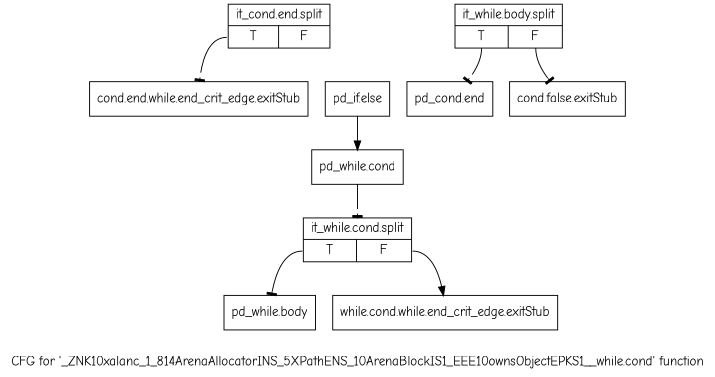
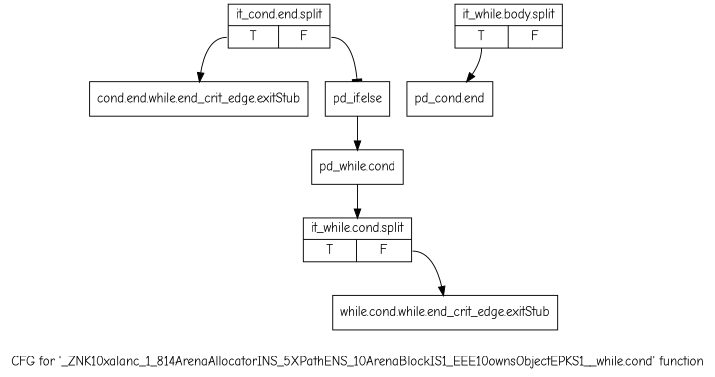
(208, 50) -> (208, 50)
none -> (351, 52)
(479, 62) -> (479, 62)
(567, 99) -> none
(357, 197) -> (357, 197)
(270, 313) -> none
